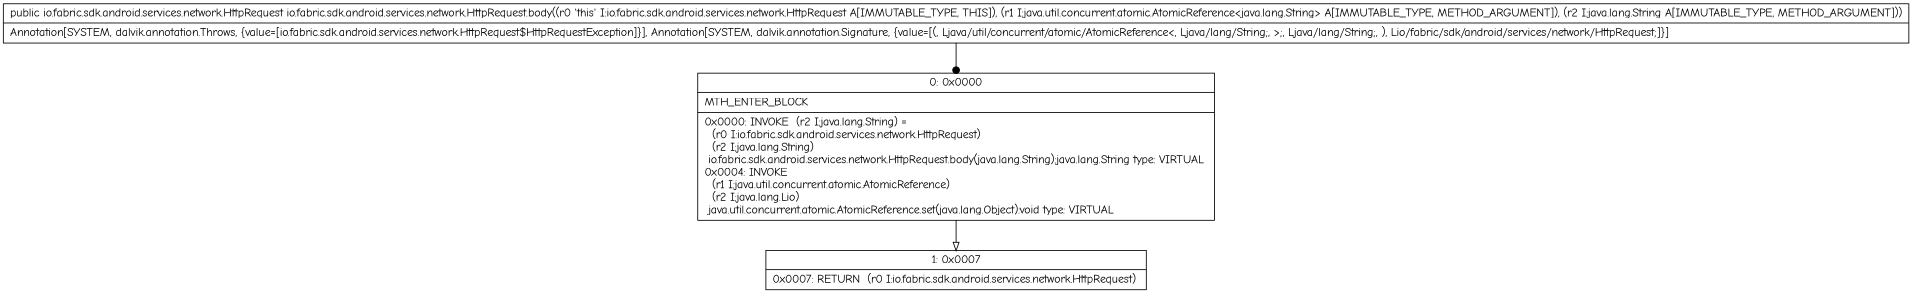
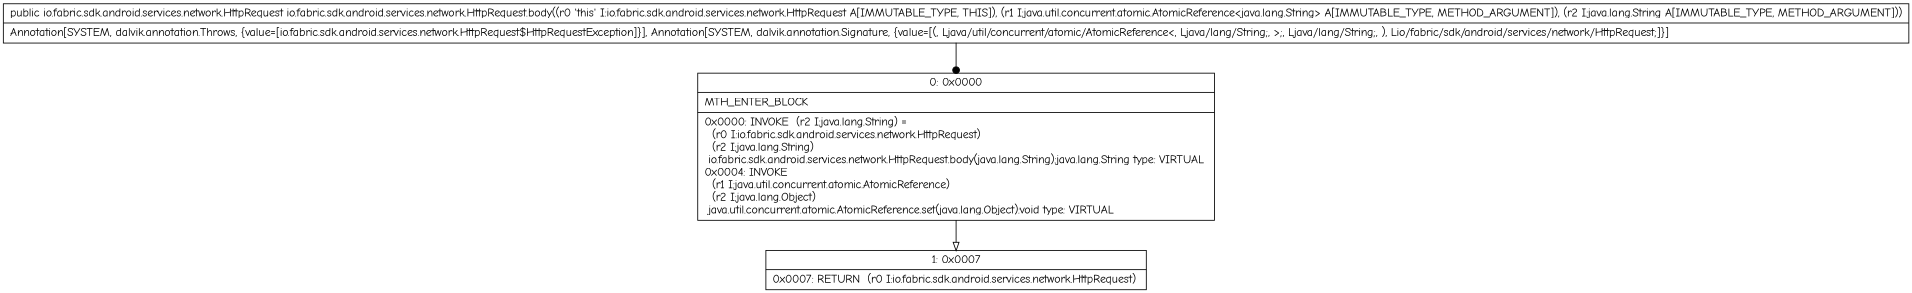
(752, 197) -> (760, 197)
